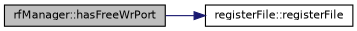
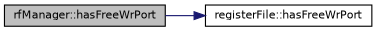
(279, 16) -> (289, 16)
